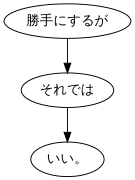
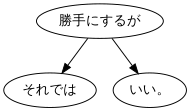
(67, 120) -> (122, 52)
